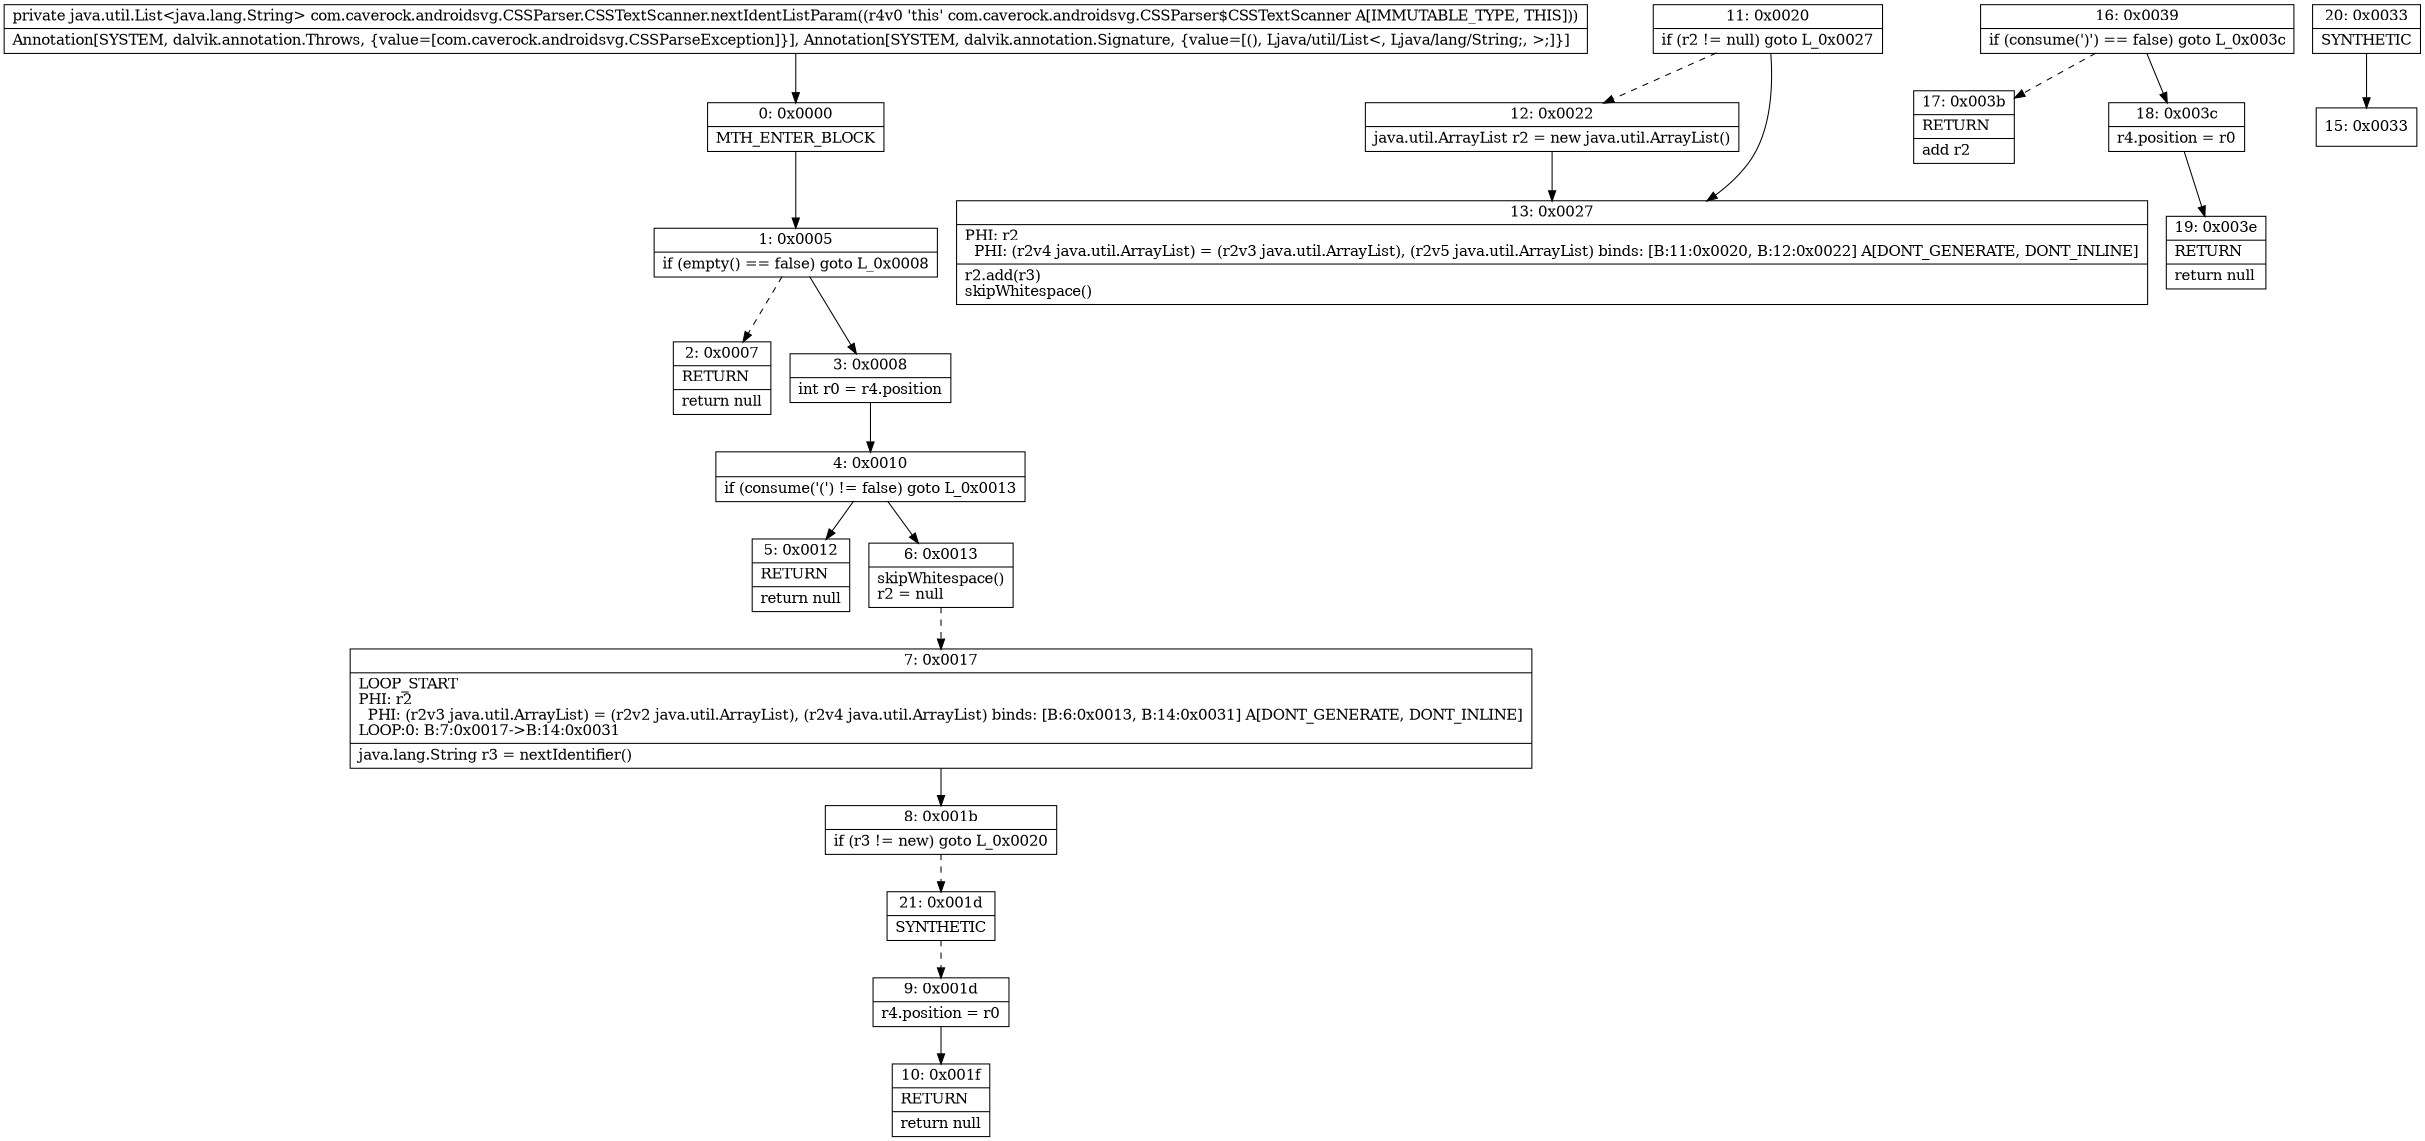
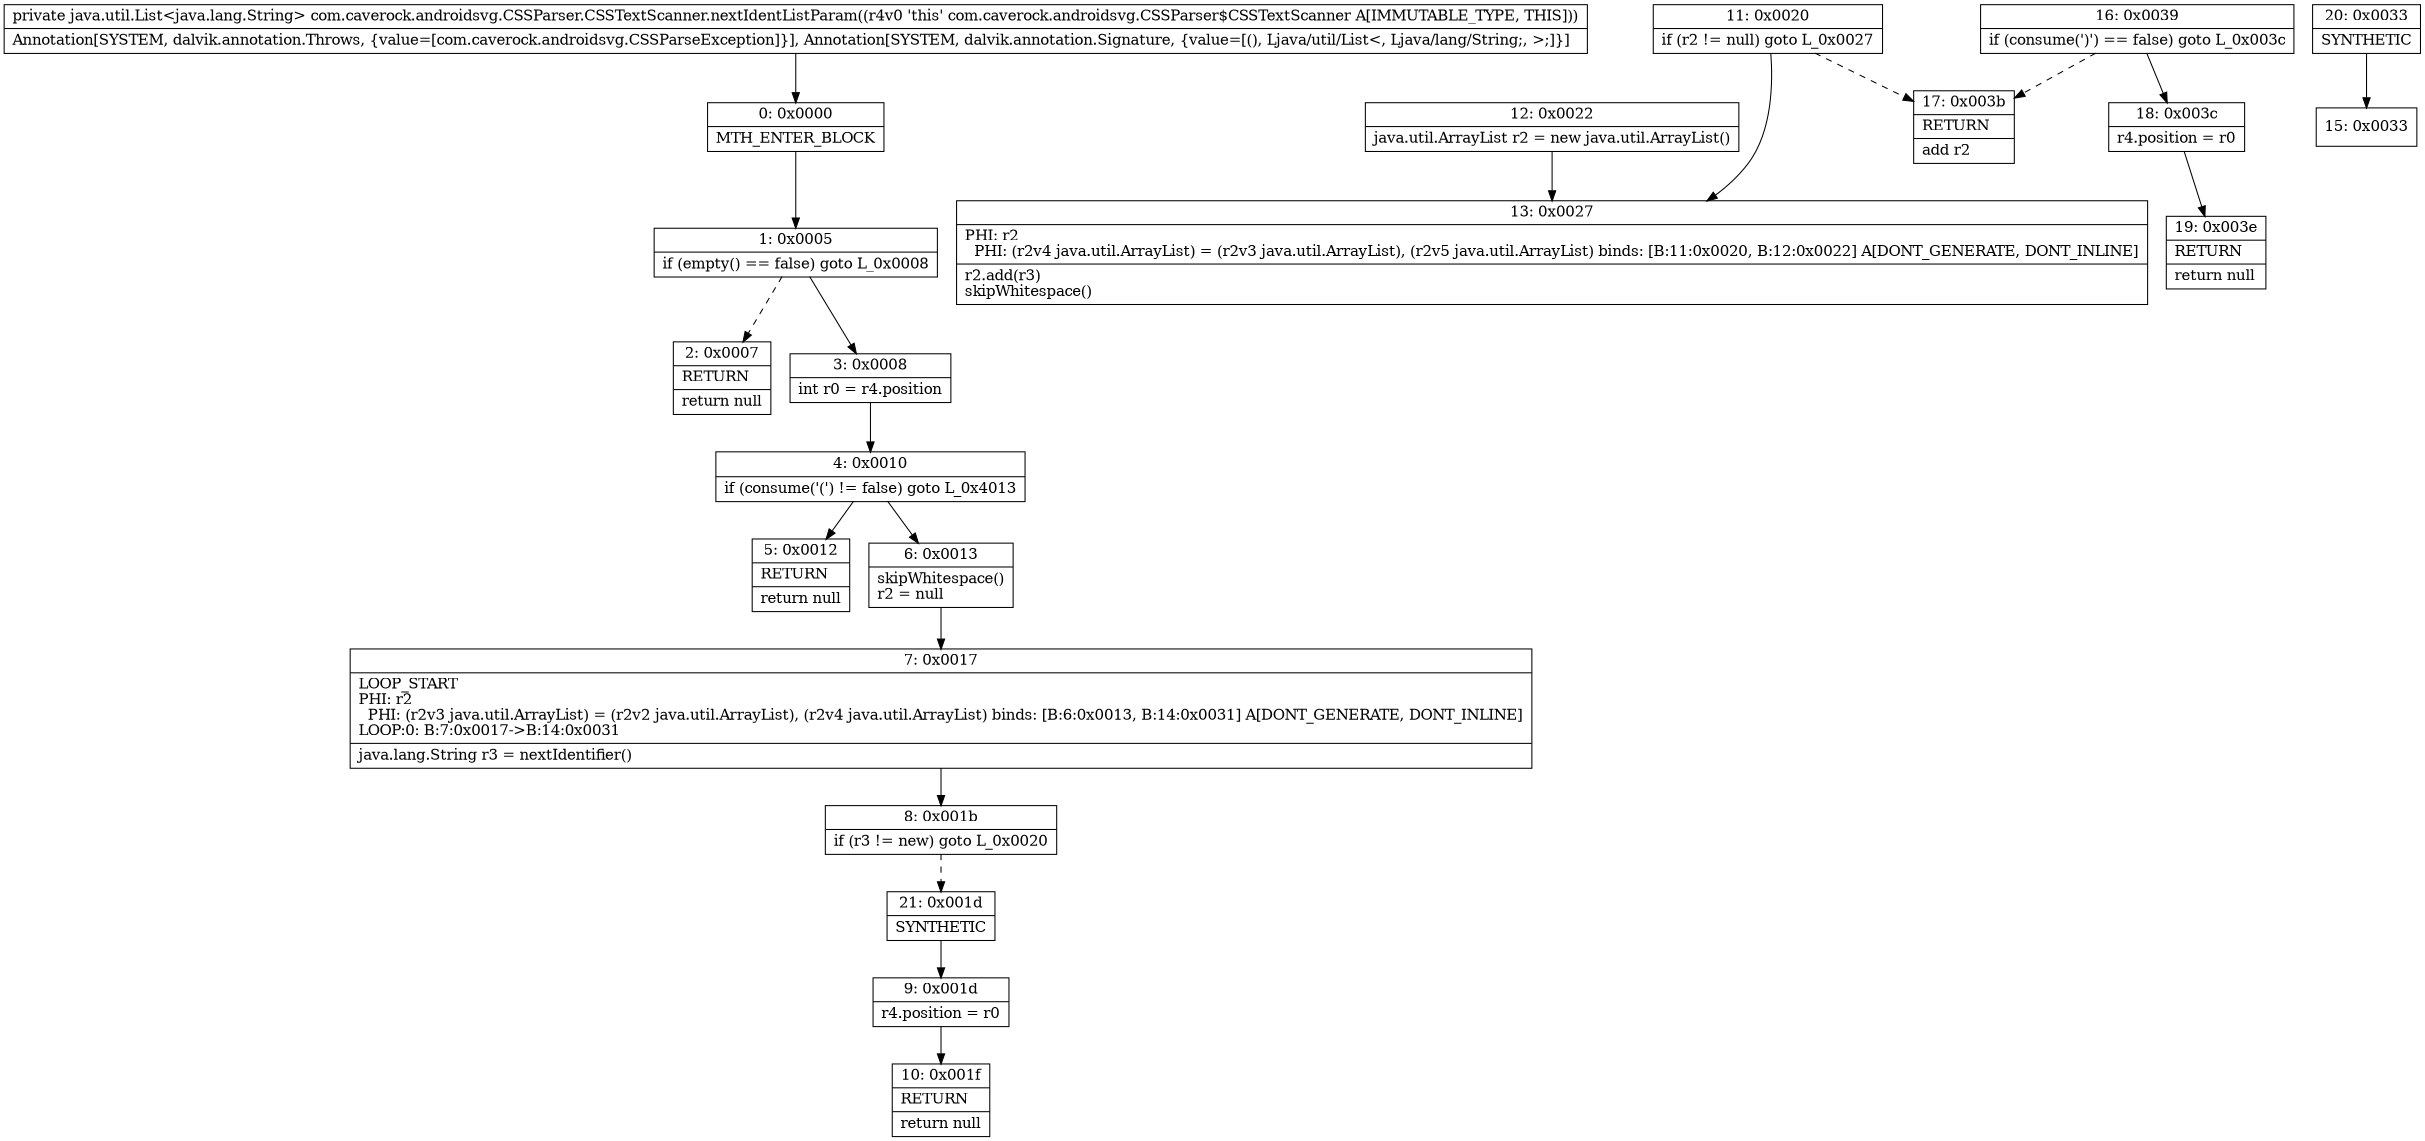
(1665, 76) -> (1860, 75)
(870, 489) -> (870, 489)
(941, 623) -> (941, 623)
(941, 954) -> (941, 954)
